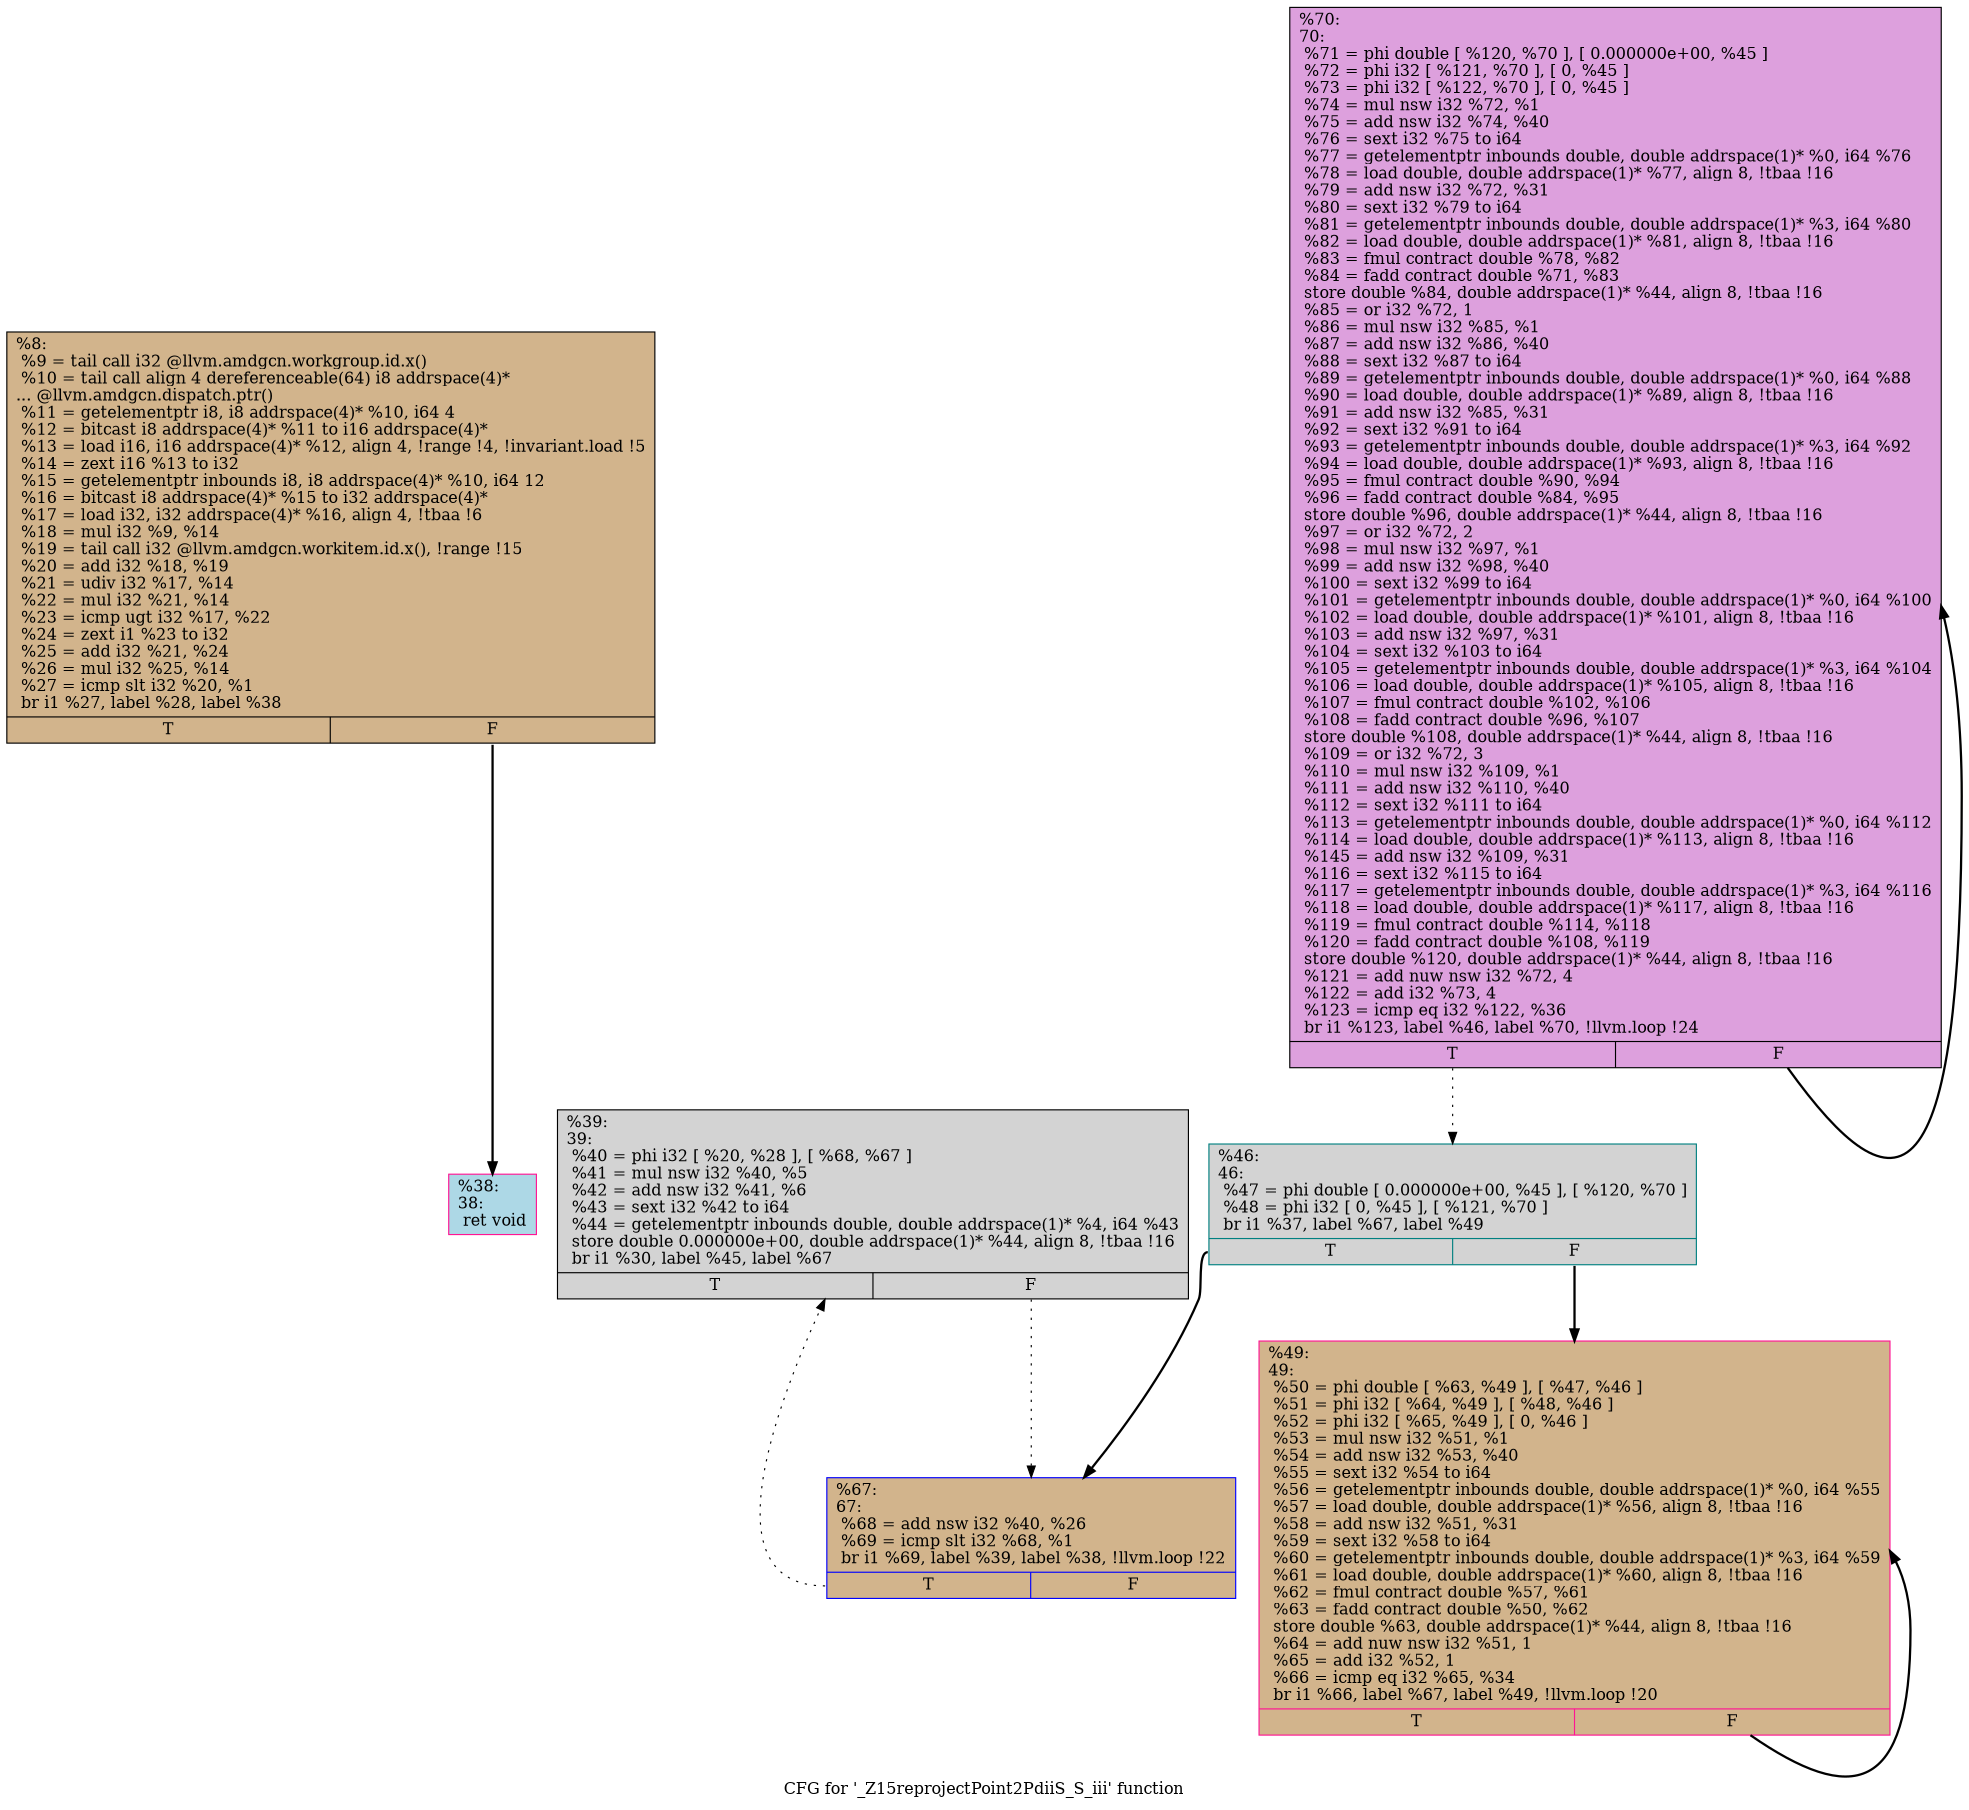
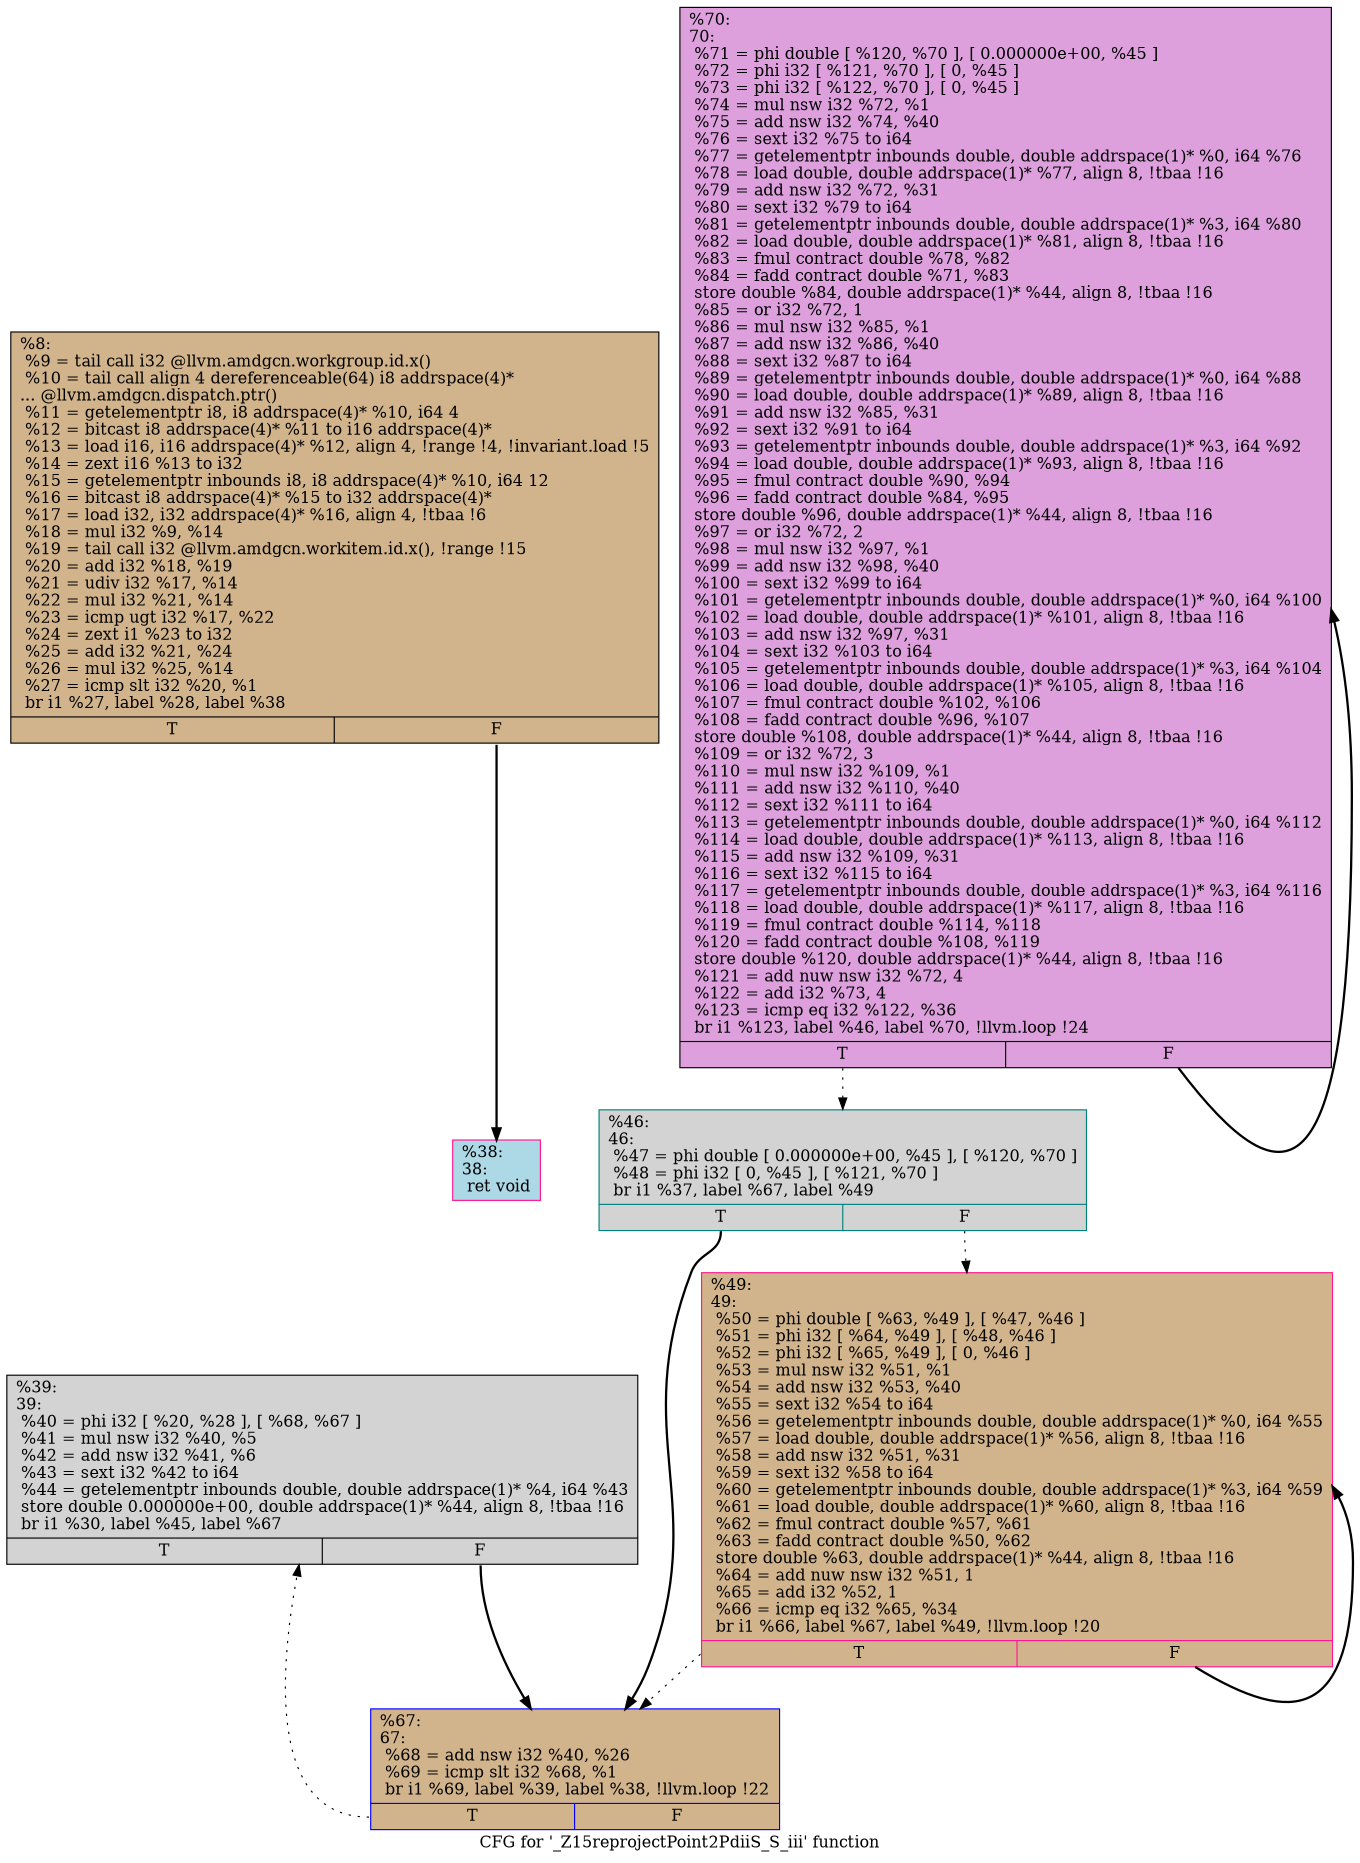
(1434, 857) -> (825, 857)
(1575, 1298) -> (965, 1246)
(1031, 1383) -> (494, 1635)
none -> (674, 1678)
